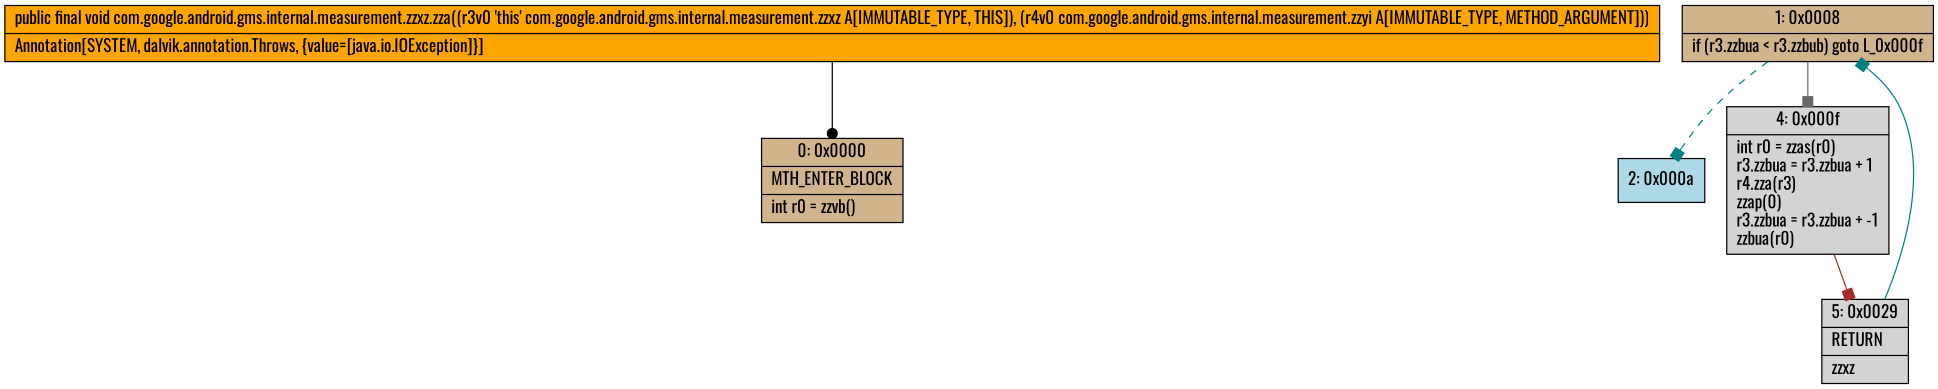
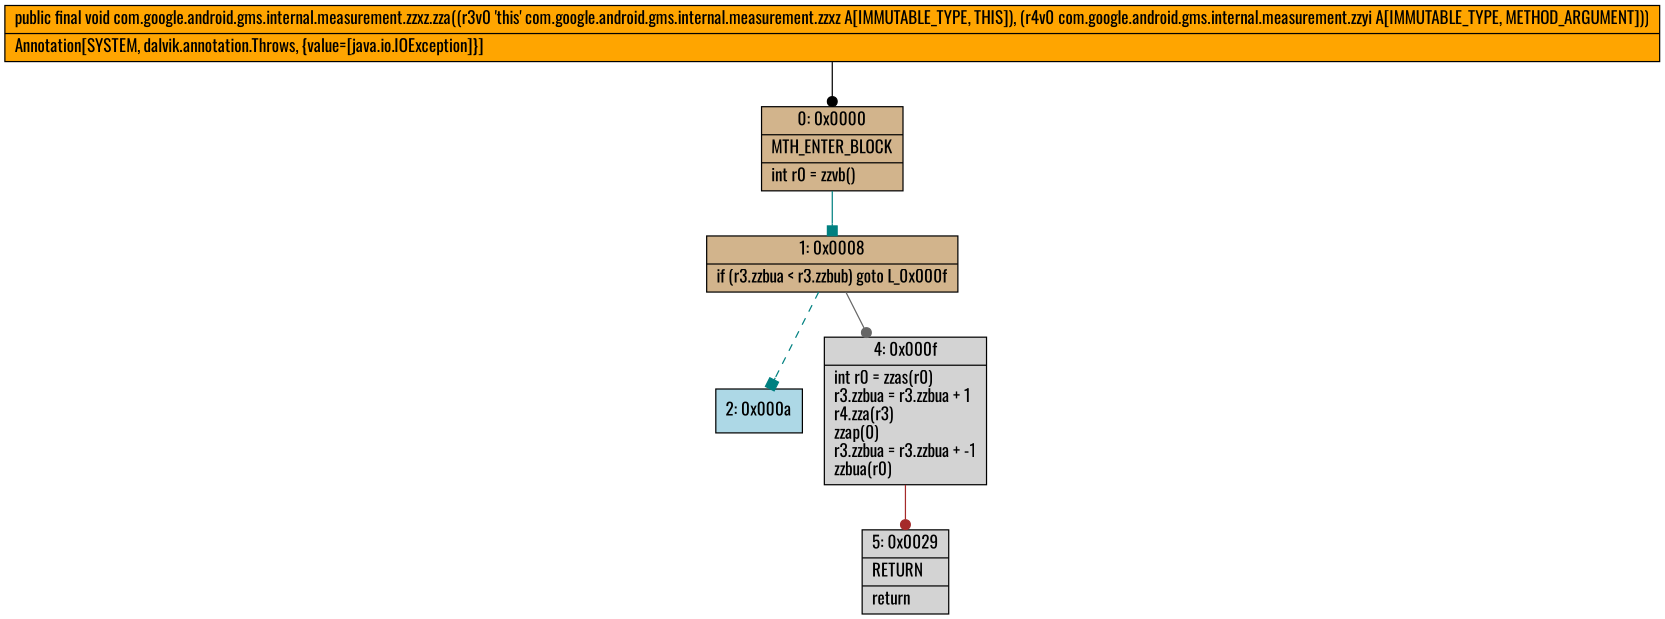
(1808, 78) -> (855, 310)
(1913, 180) -> (832, 207)
(1840, 271) -> (905, 502)
(1843, 369) -> (891, 599)
